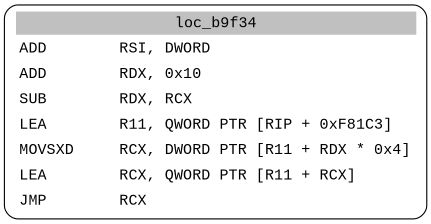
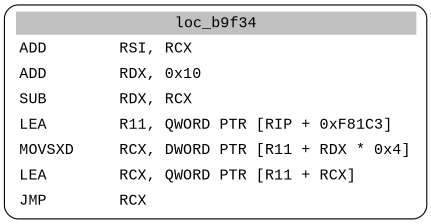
(115, 48) -> (106, 48)
